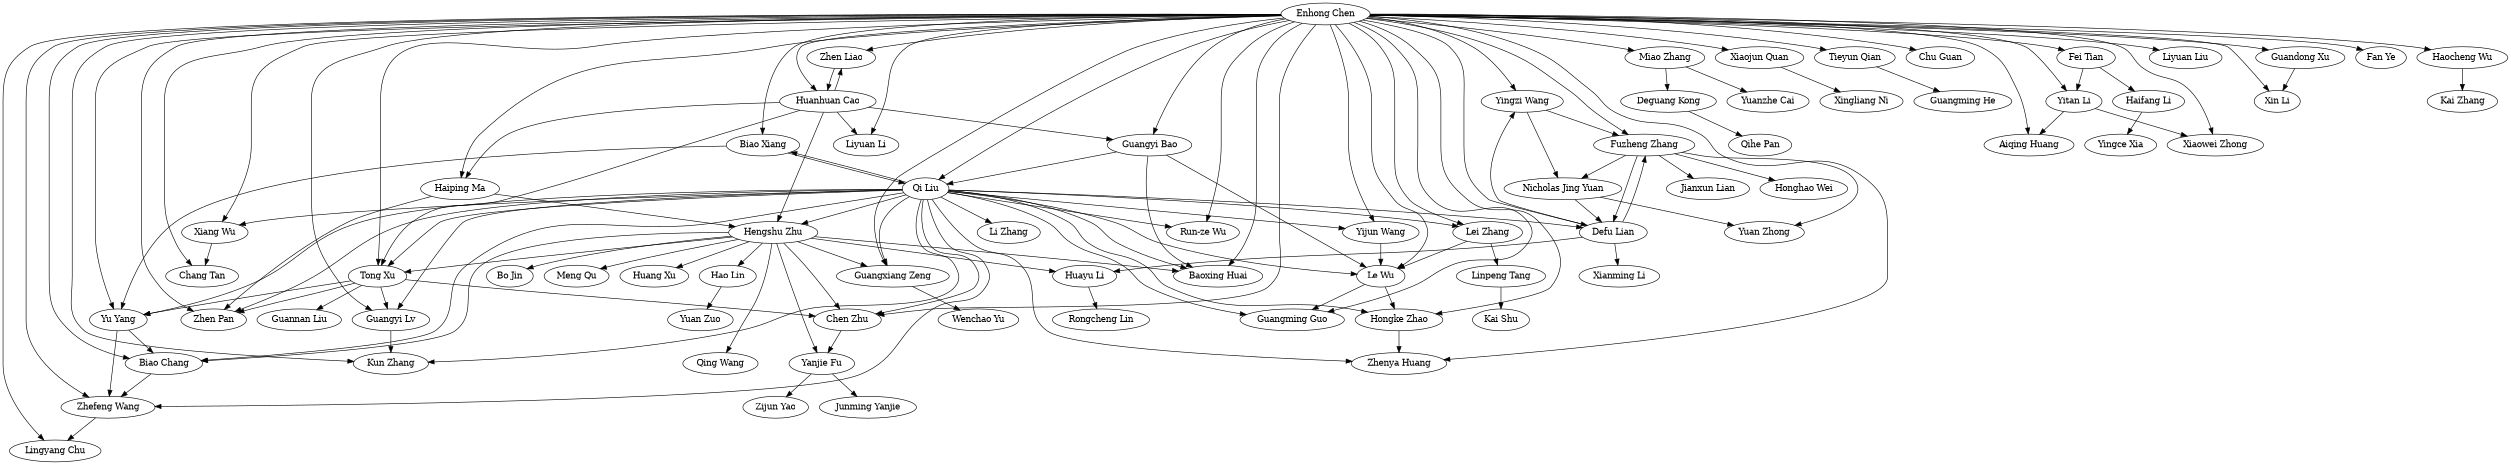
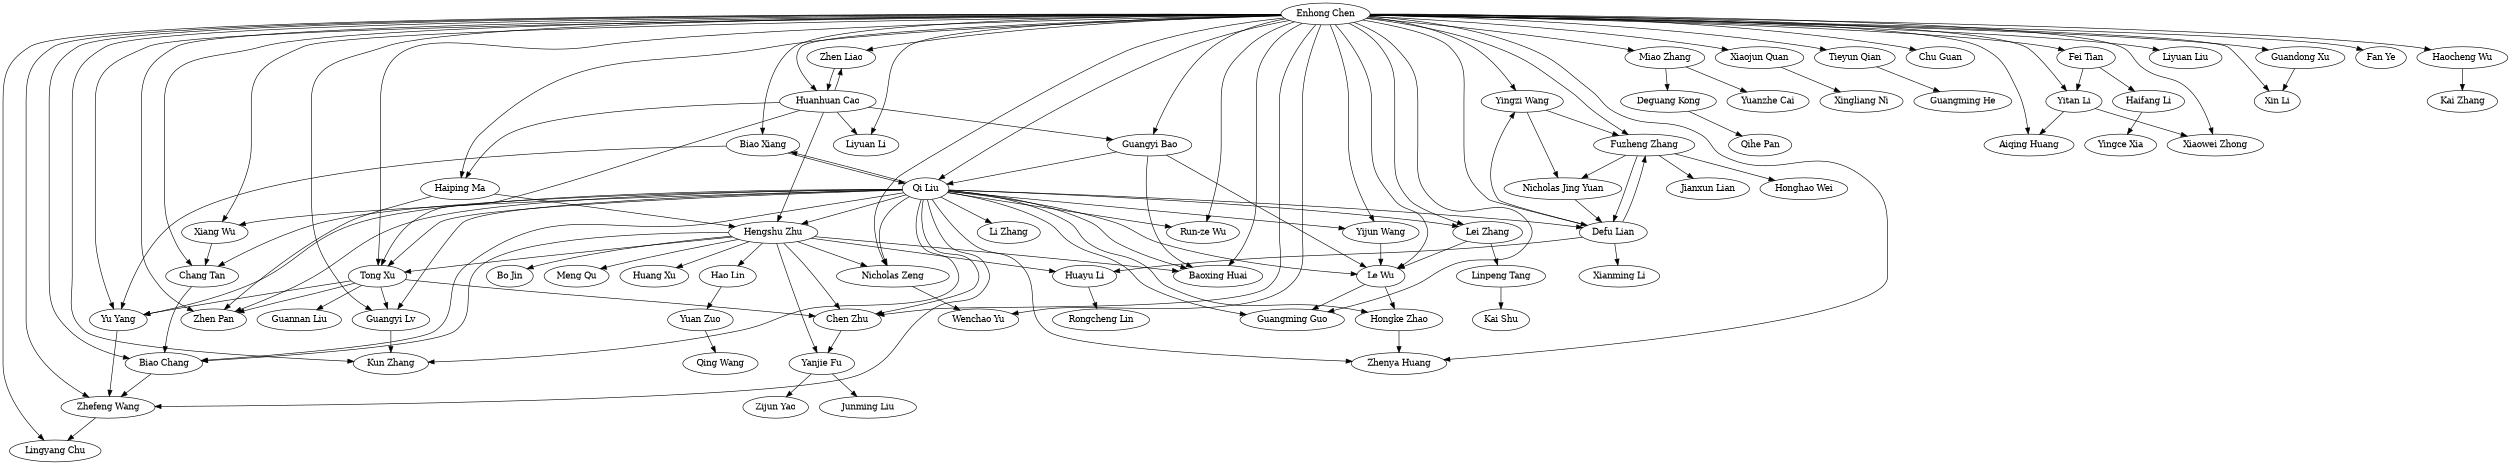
none -> (558, 199)
(1471, 202) -> (1286, 288)
(1764, 232) -> none
(893, 276) -> (893, 276)
(757, 298) -> (710, 340)
(139, 339) -> (173, 314)
(868, 407) -> (868, 407)
